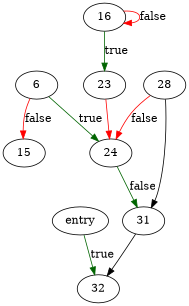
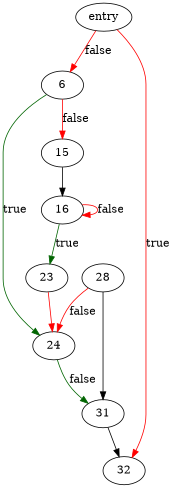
none -> (85, 48)
none -> (62, 178)
(88, 251) -> (146, 237)
